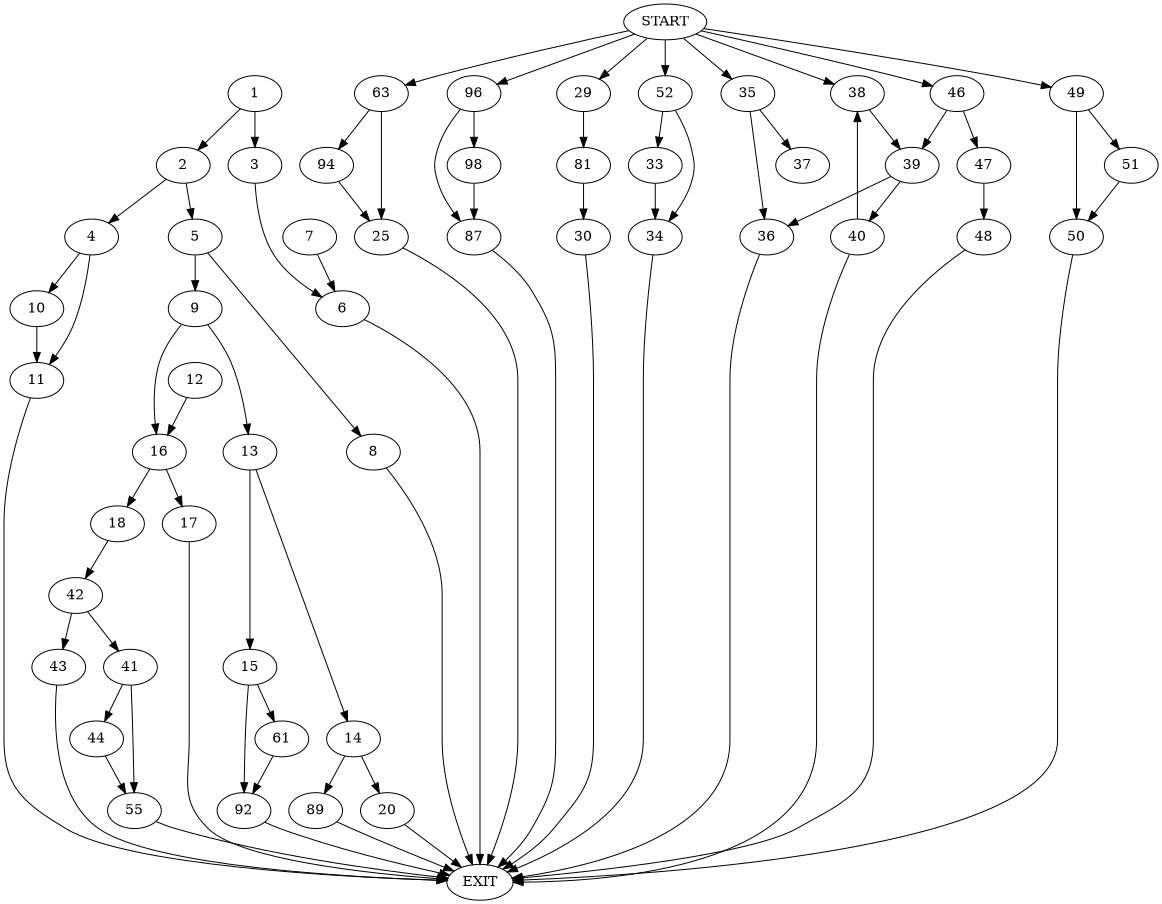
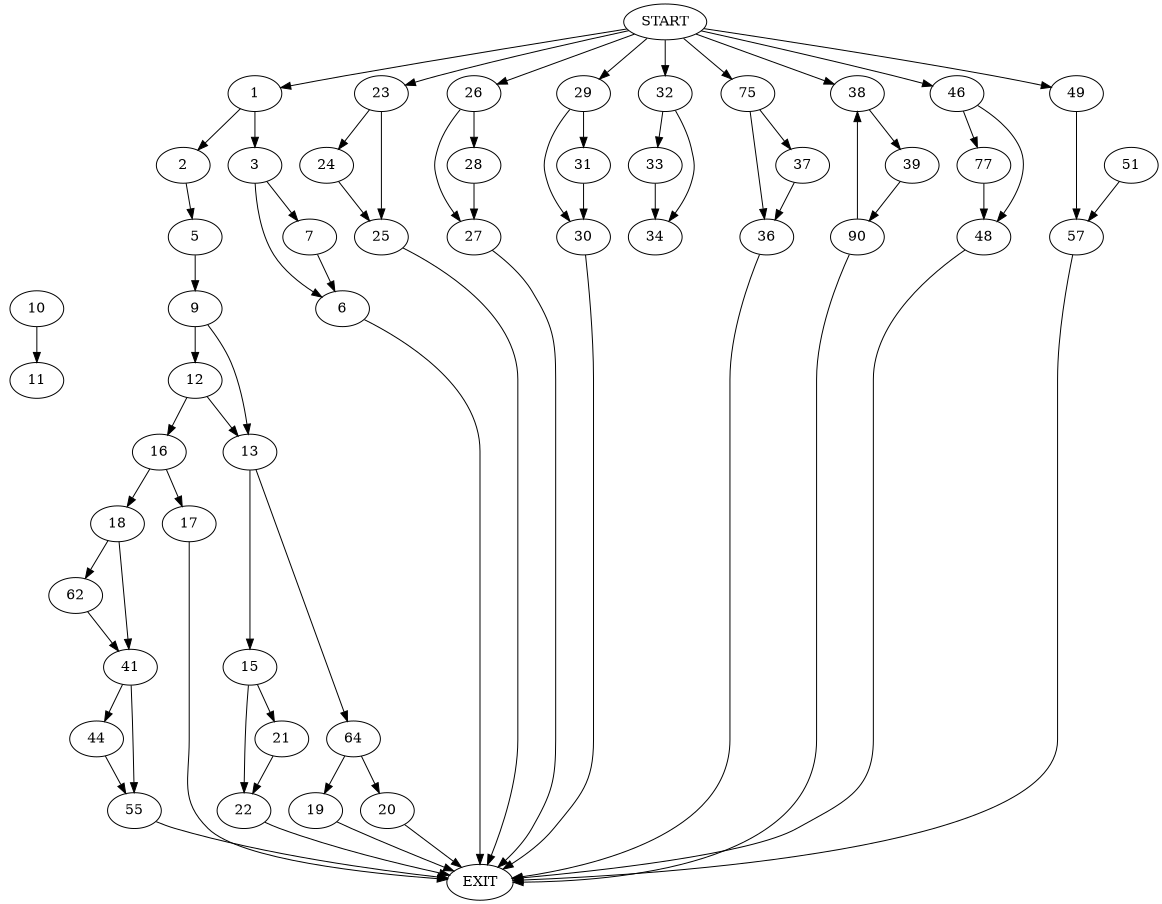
none -> (459, 56)
(381, 94) -> (381, 94)
(474, 94) -> (474, 94)
(665, 94) -> (665, 94)
(748, 94) -> (748, 94)
(937, 125) -> (1021, 152)
(1101, 126) -> none
none -> (545, 160)
(327, 165) -> (327, 165)
(474, 165) -> (474, 165)
(584, 165) -> (584, 165)
(984, 165) -> (984, 165)
none -> (279, 197)
(844, 199) -> (787, 197)
(92, 237) -> none
(474, 237) -> (474, 237)
(857, 237) -> (857, 237)
(1076, 237) -> (1076, 237)
(157, 371) -> (195, 340)
none -> (219, 412)
(373, 452) -> none
none -> (124, 590)
(643, 592) -> none
(76, 596) -> (76, 596)
(59, 667) -> none
(282, 739) -> (282, 739)
(354, 739) -> (354, 739)
(31, 805) -> none
(244, 811) -> (244, 811)
(316, 811) -> (316, 811)
